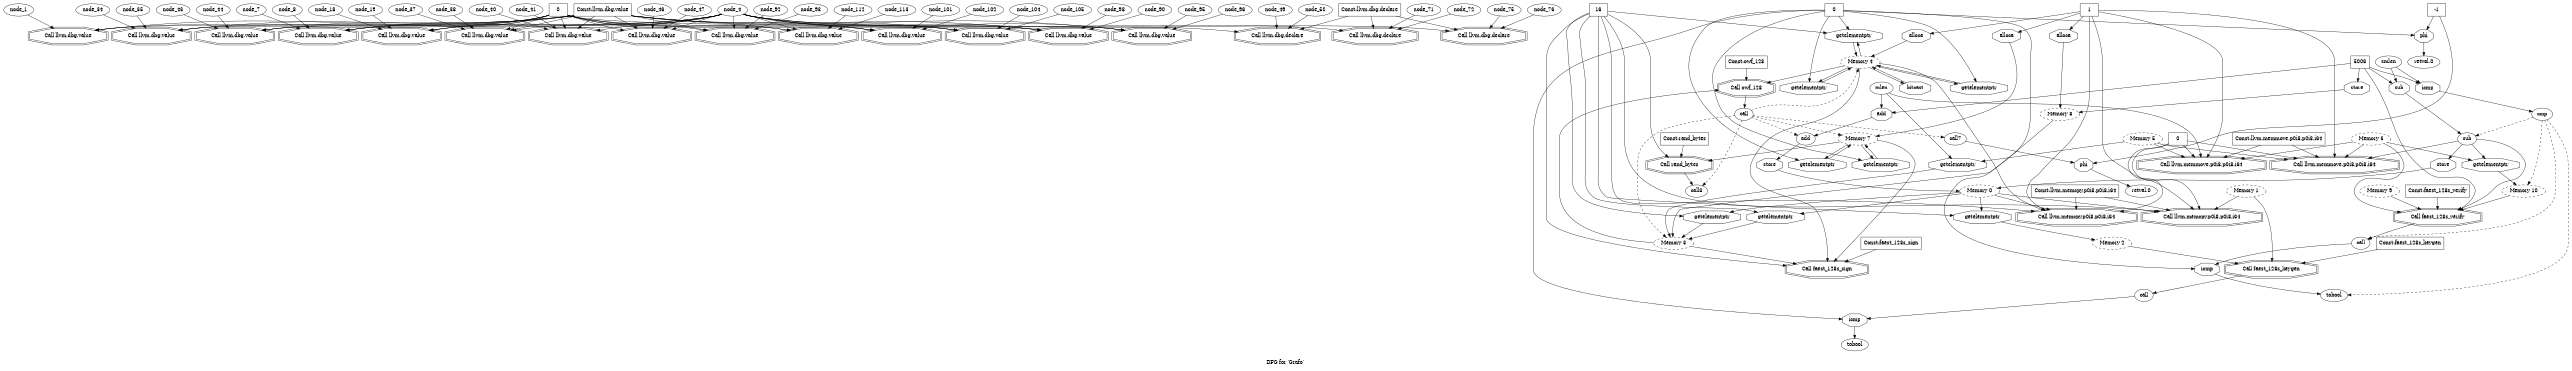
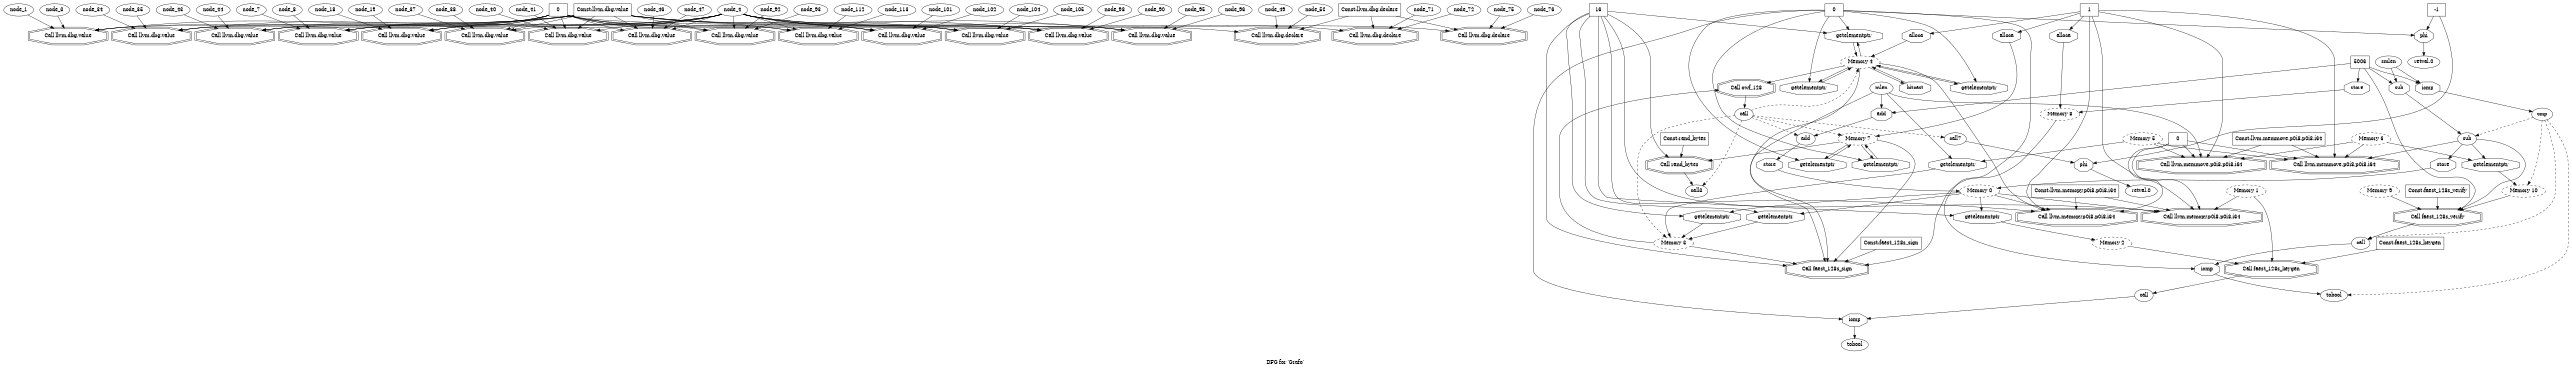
none -> (55, 10)
(1746, 62) -> none
none -> (1770, 145)
(2369, 178) -> none
(1853, 189) -> (1939, 209)
